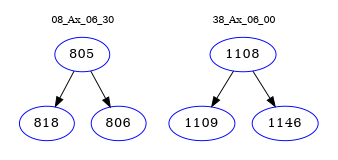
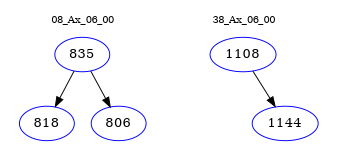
(83, 21) -> (83, 21)
(82, 55) -> (82, 55)
(202, 123) -> none
(285, 123) -> (285, 123)
